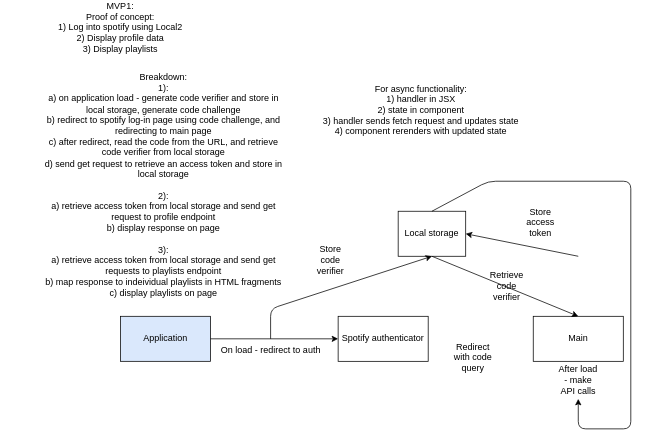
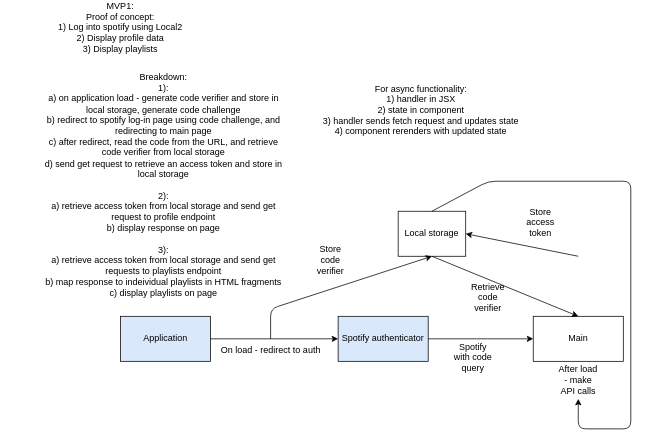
(507, 286) -> (488, 297)
(383, 339) -> (383, 339)
none -> (478, 339)
(473, 357) -> (473, 357)
